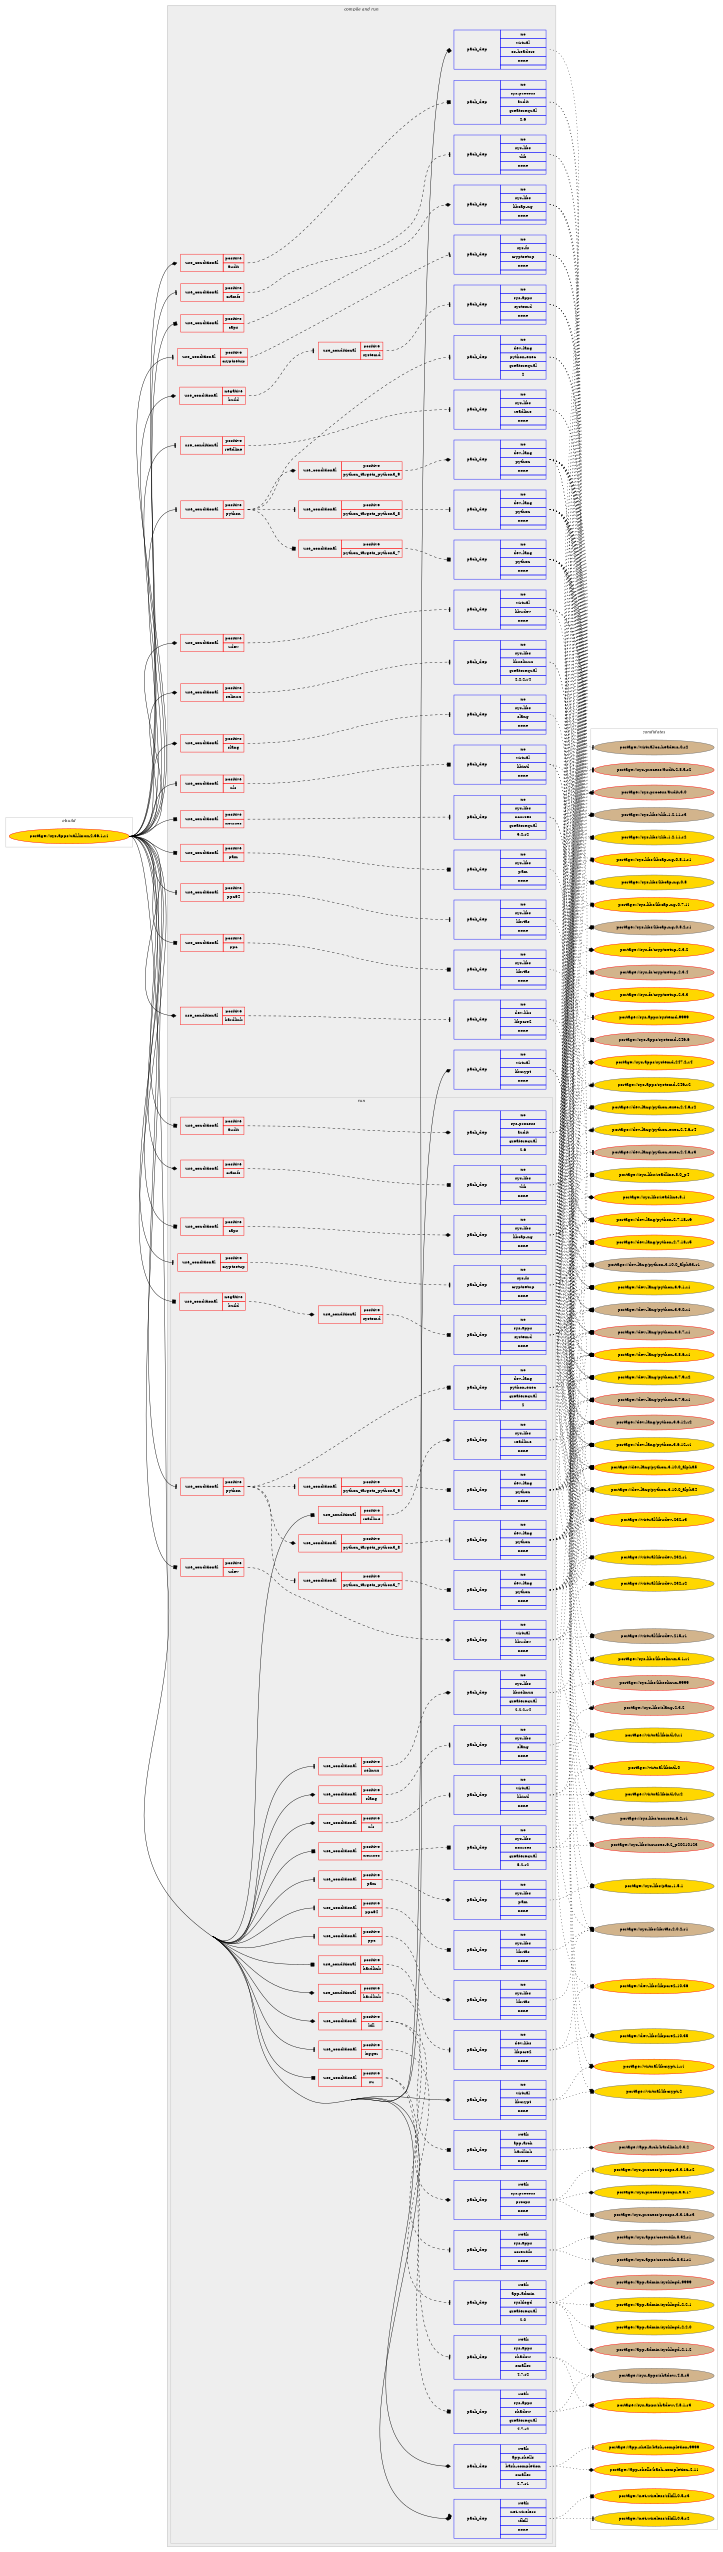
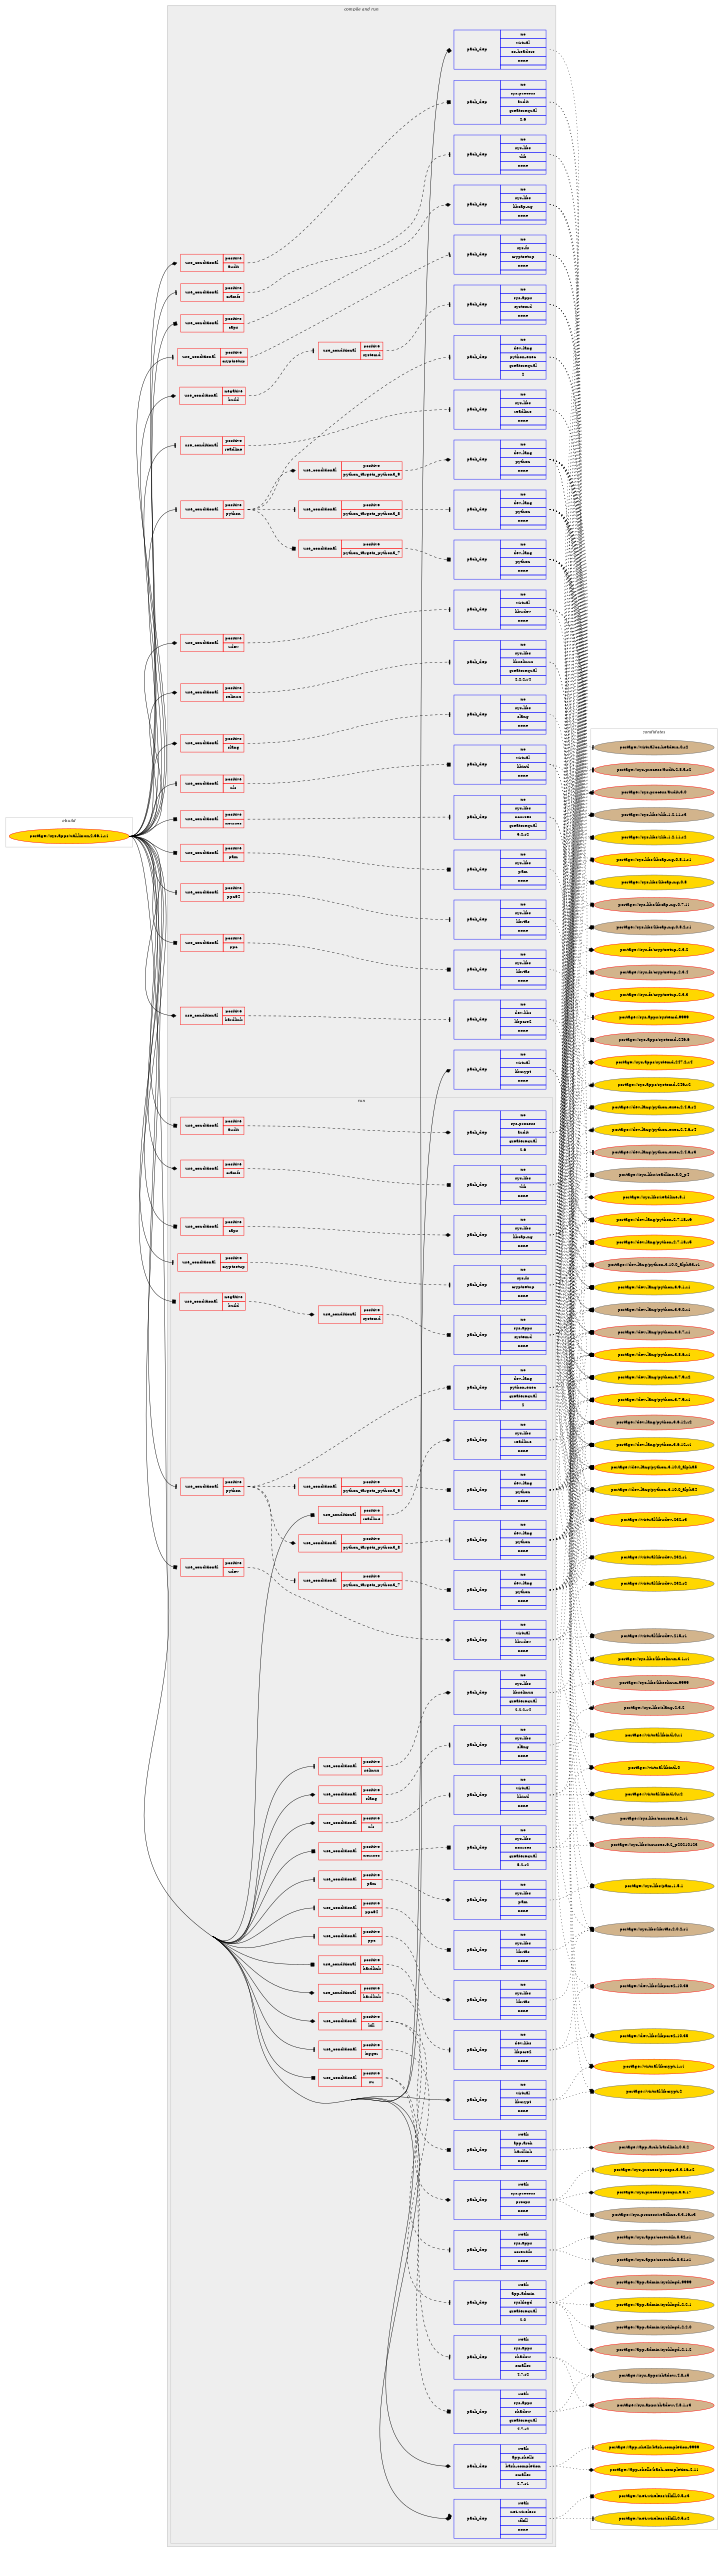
(654, 905) -> (654, 905)
(654, 1175) -> (654, 1175)
(654, 1265) -> (654, 1265)
(654, 1400) -> (654, 1400)
(654, 1986) -> (654, 1986)
(654, 2215) -> (654, 2215)
(654, 2328) -> (654, 2328)
(654, 2405) -> (654, 2405)
